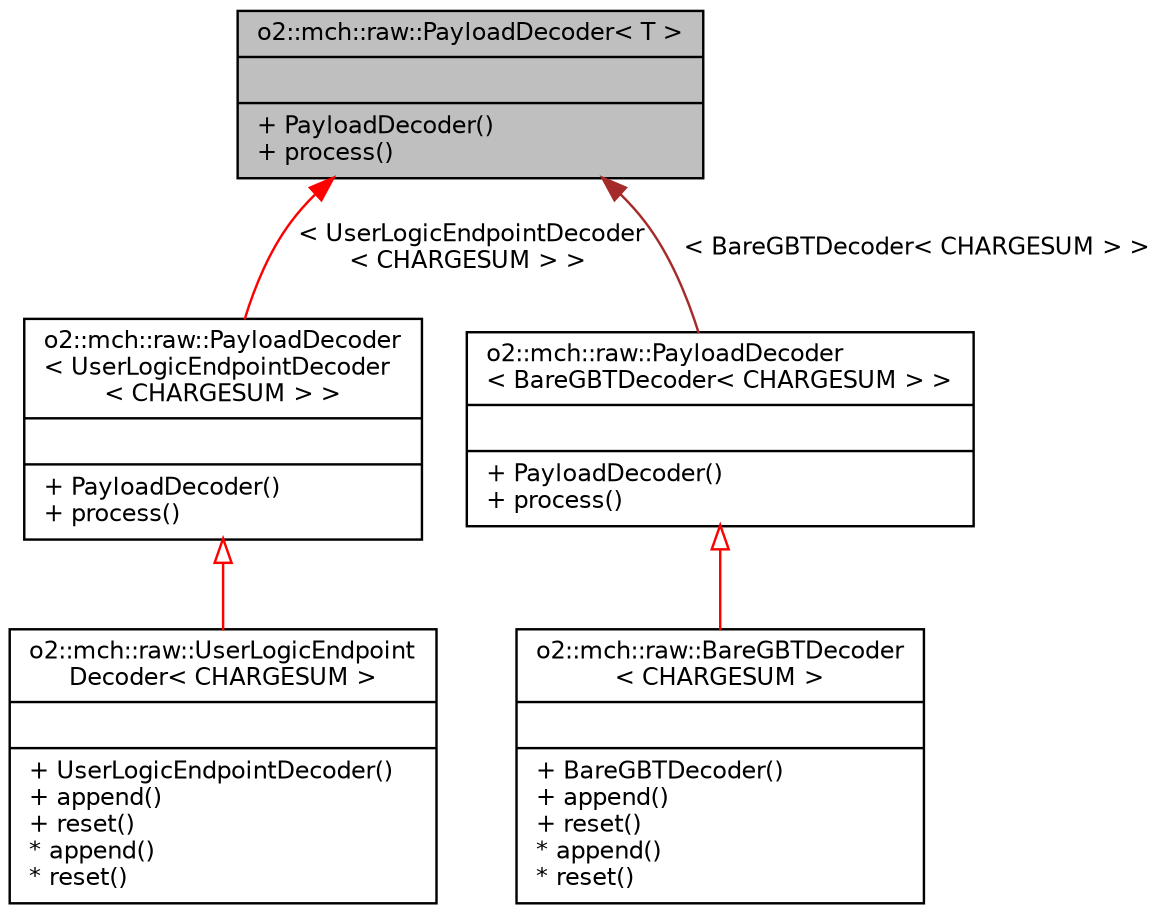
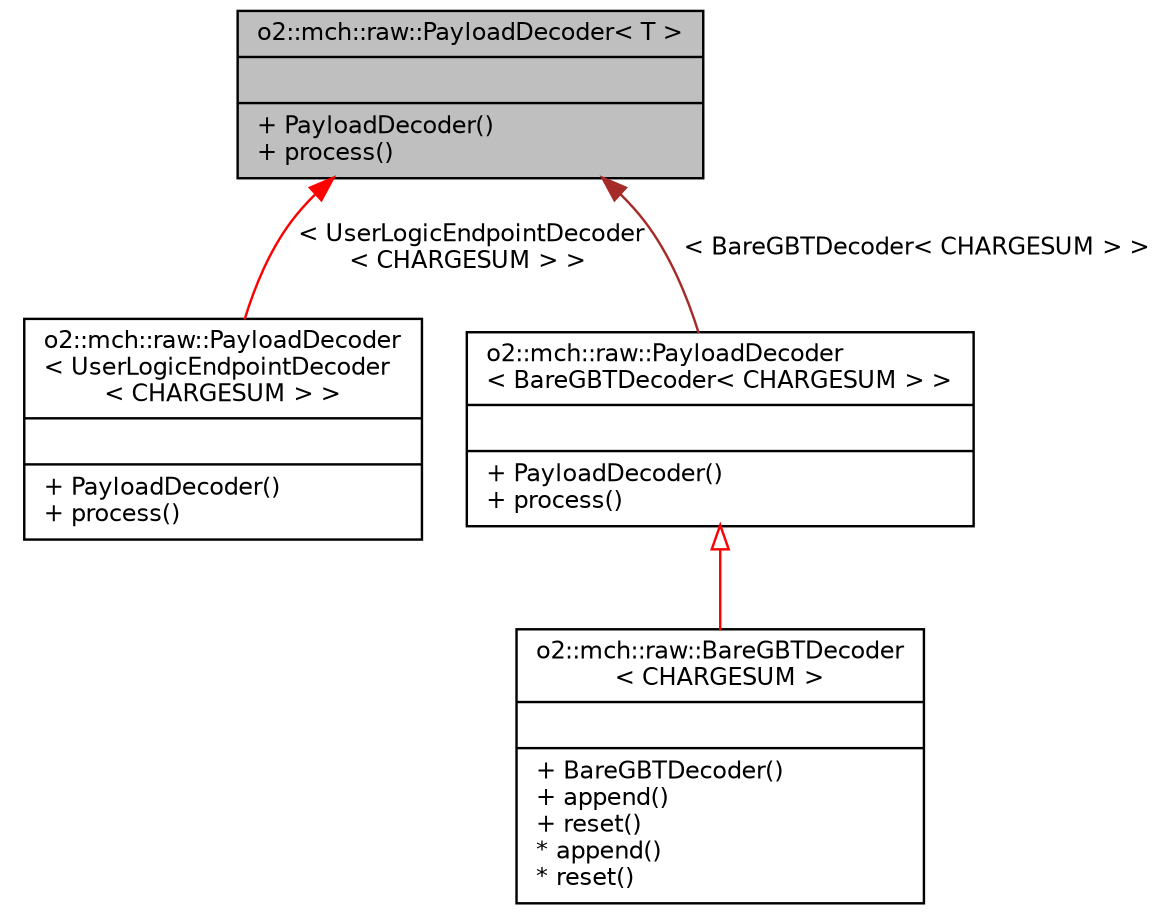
(223, 766) -> none
